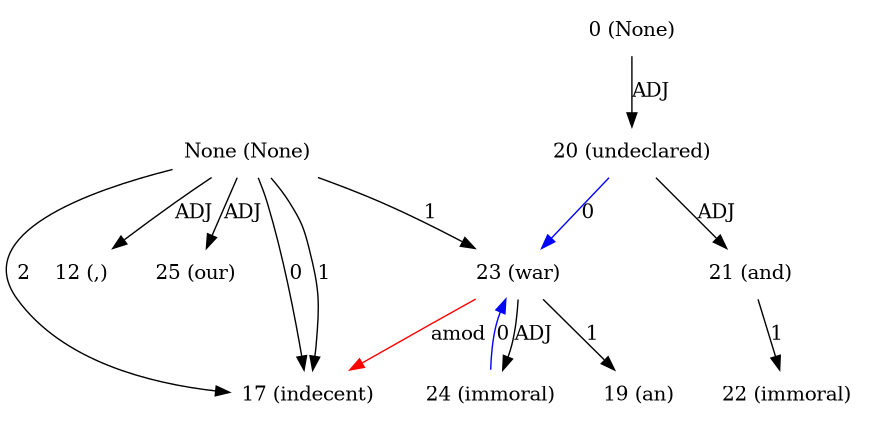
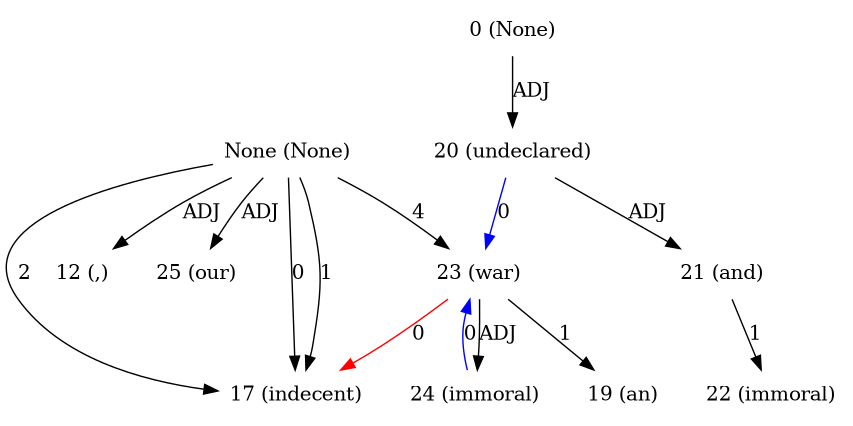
(431, 213) -> (419, 213)
(459, 335) -> (419, 335)
